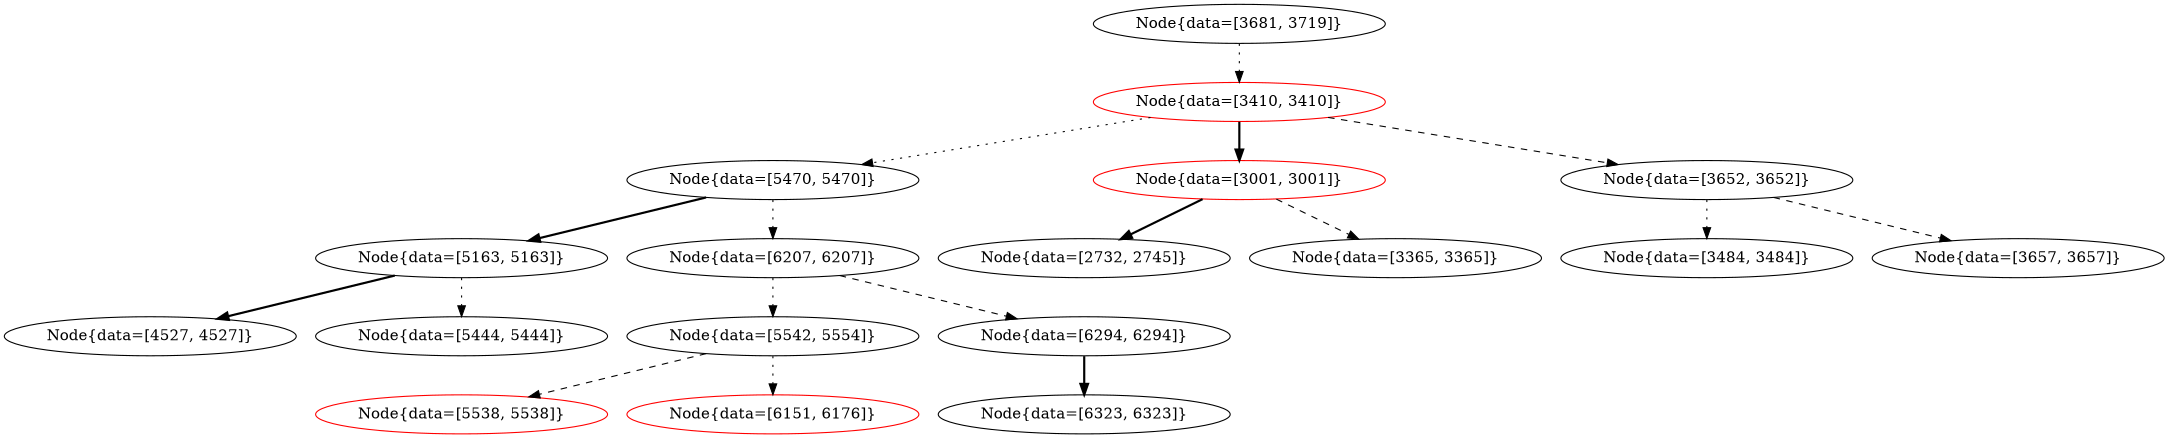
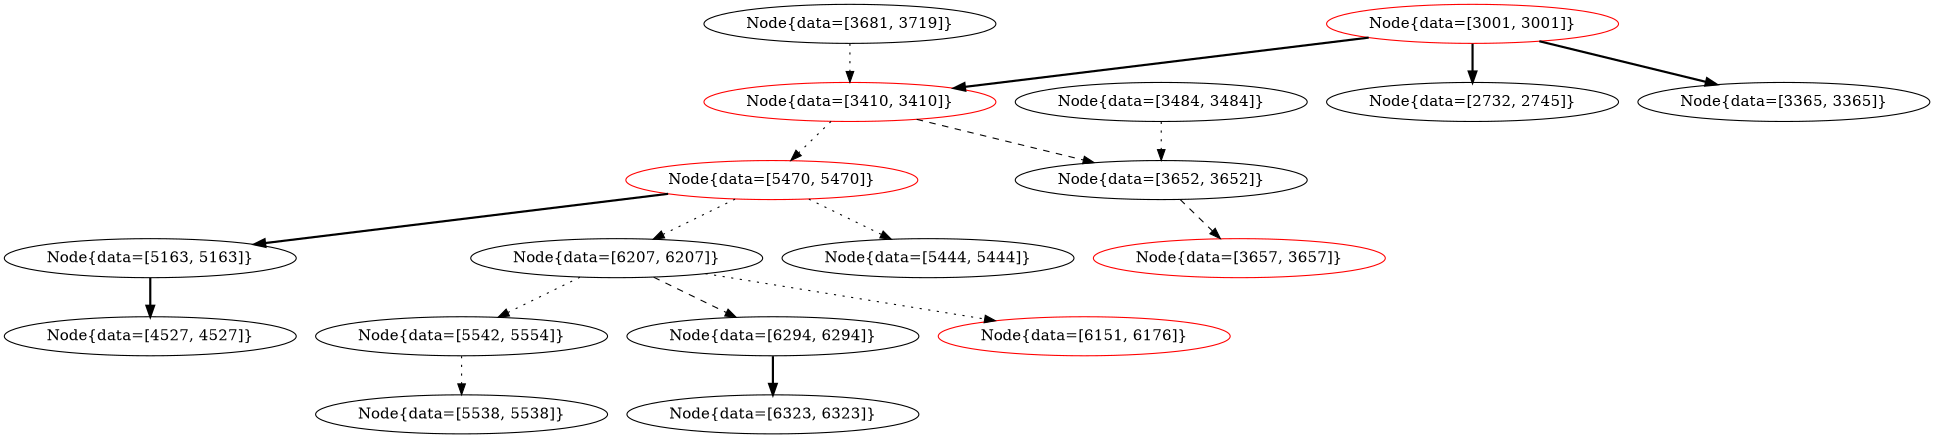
(1239, 136) -> (1167, 62)
(773, 180) -> (772, 180)
(1707, 214) -> (1161, 136)
(1313, 217) -> (1623, 62)
(2018, 258) -> (1239, 258)
(462, 292) -> (845, 217)
(773, 370) -> (845, 296)
(623, 374) -> (462, 370)
(462, 414) -> (462, 414)
